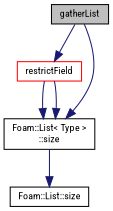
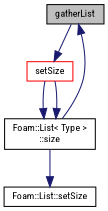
(94, 70) -> (83, 79)
(49, 71) -> (50, 71)
(49, 197) -> (50, 197)
